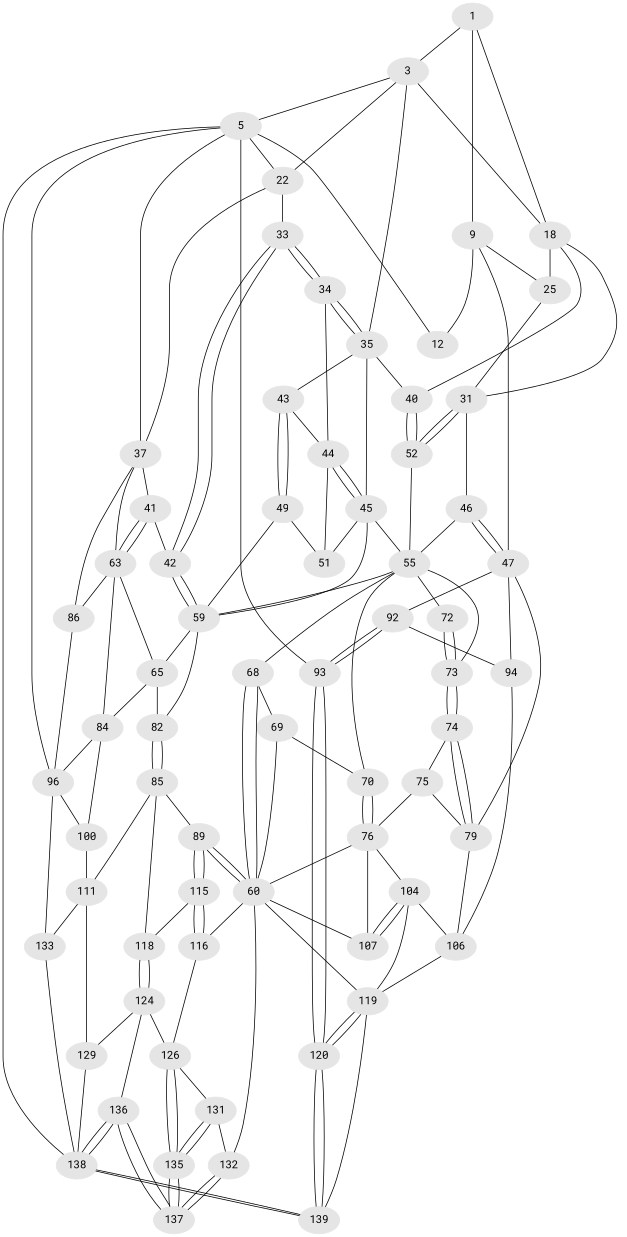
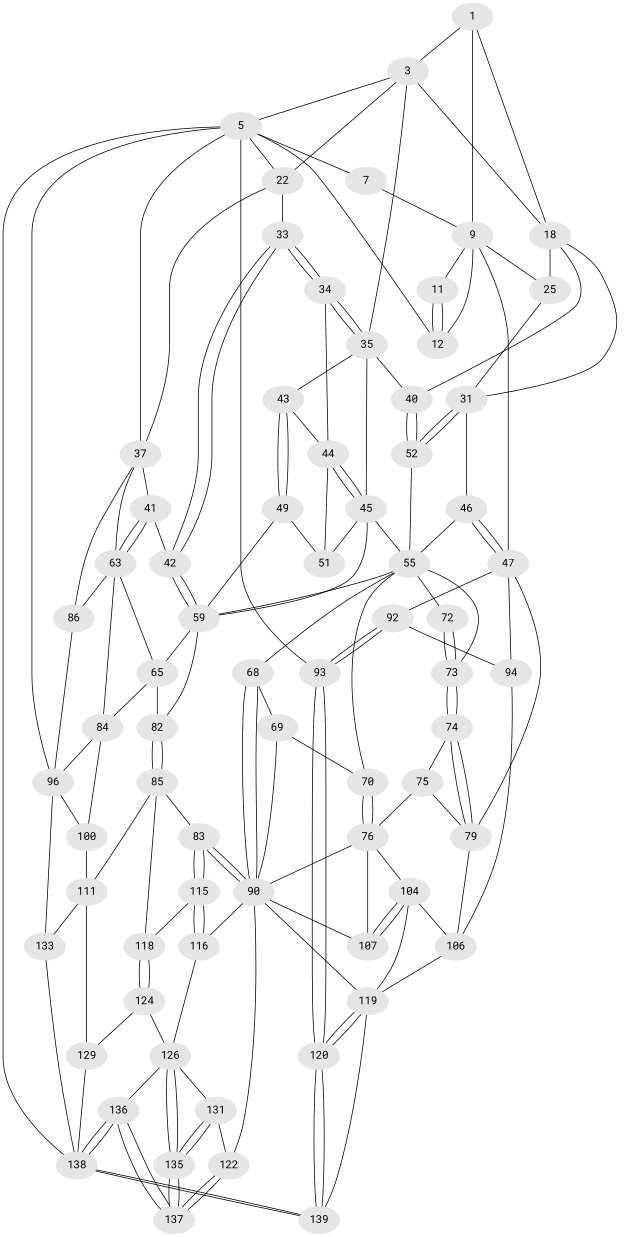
none -> (366, 181)
none -> (438, 290)
(199, 837) -> (199, 837)
(254, 892) -> (254, 892)
(131, 1056) -> (144, 1083)
(229, 1165) -> (229, 1165)
